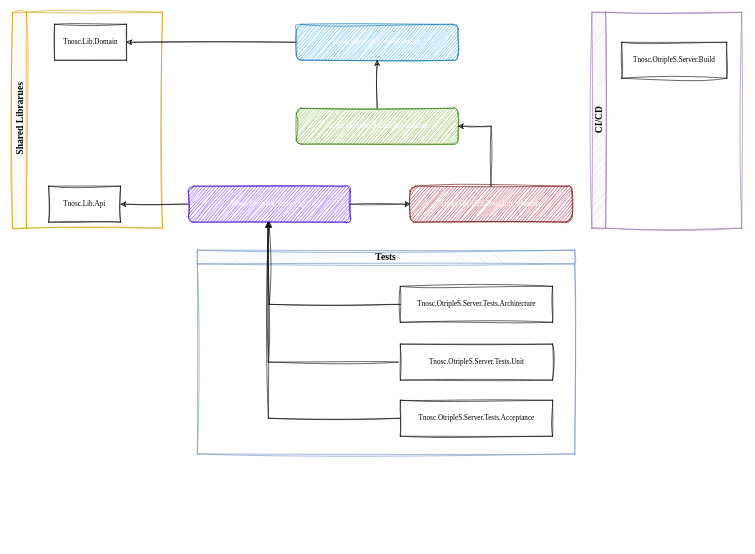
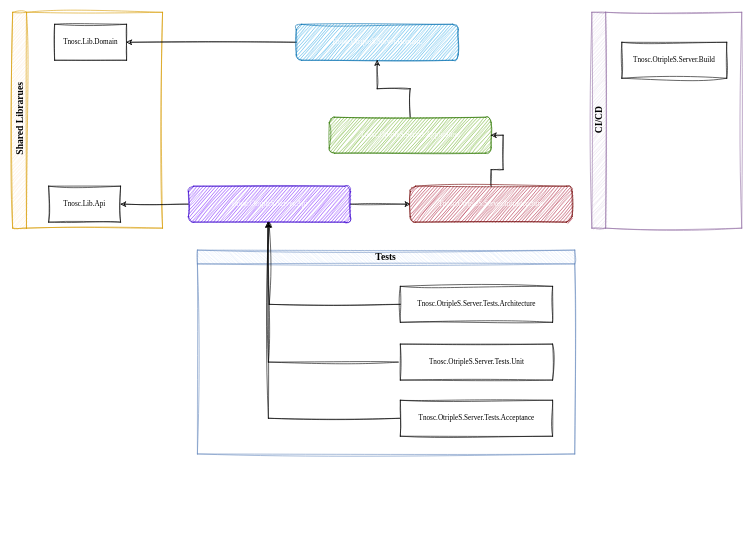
(377, 126) -> (410, 135)
(491, 204) -> (491, 204)
